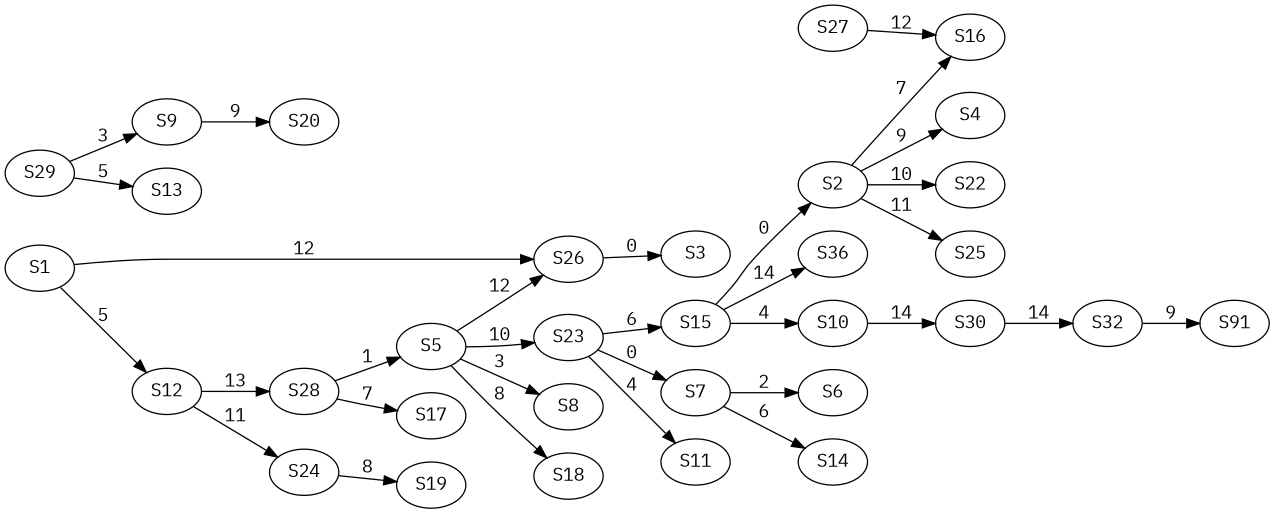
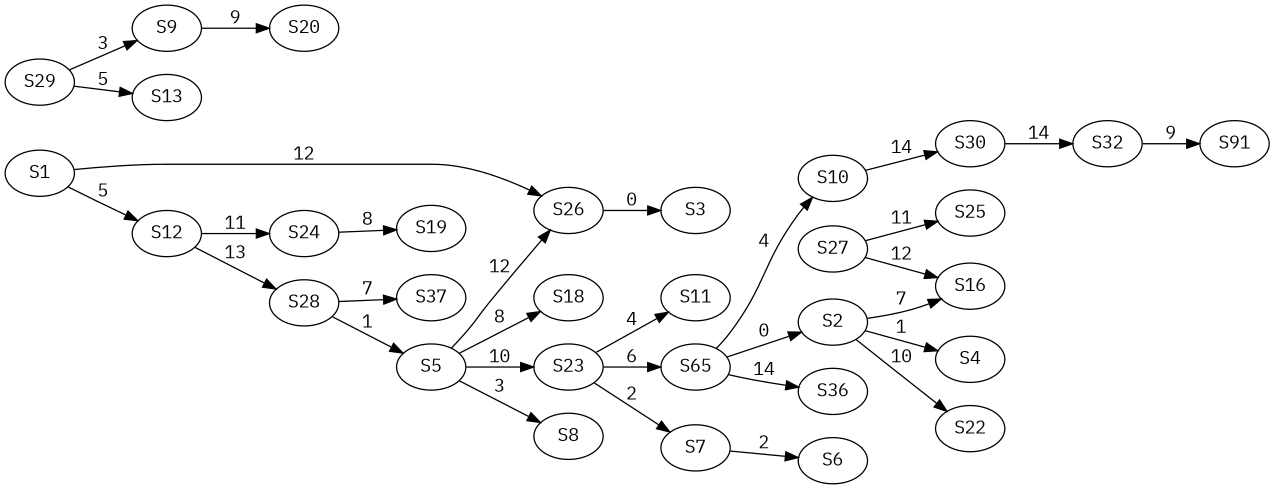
(902, 137) -> (902, 328)
(896, 216) -> (895, 233)
(696, 323) -> (696, 367)
(632, 354) -> (632, 395)
(431, 416) -> (431, 298)
(833, 462) -> none
